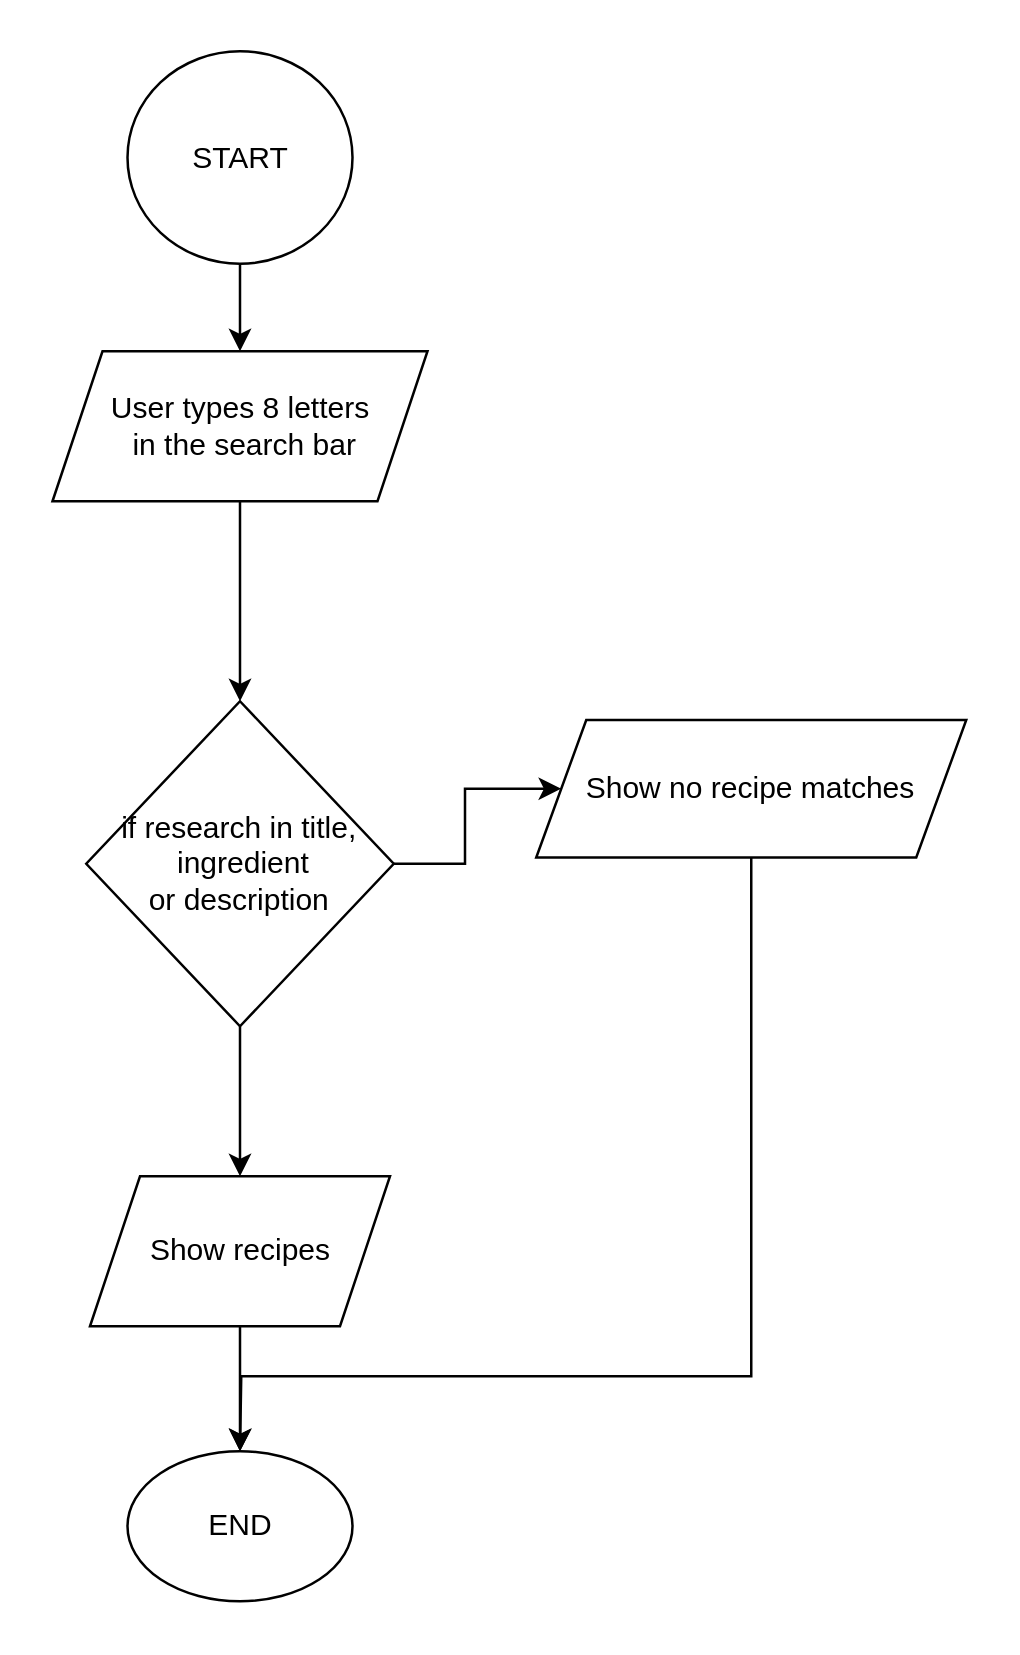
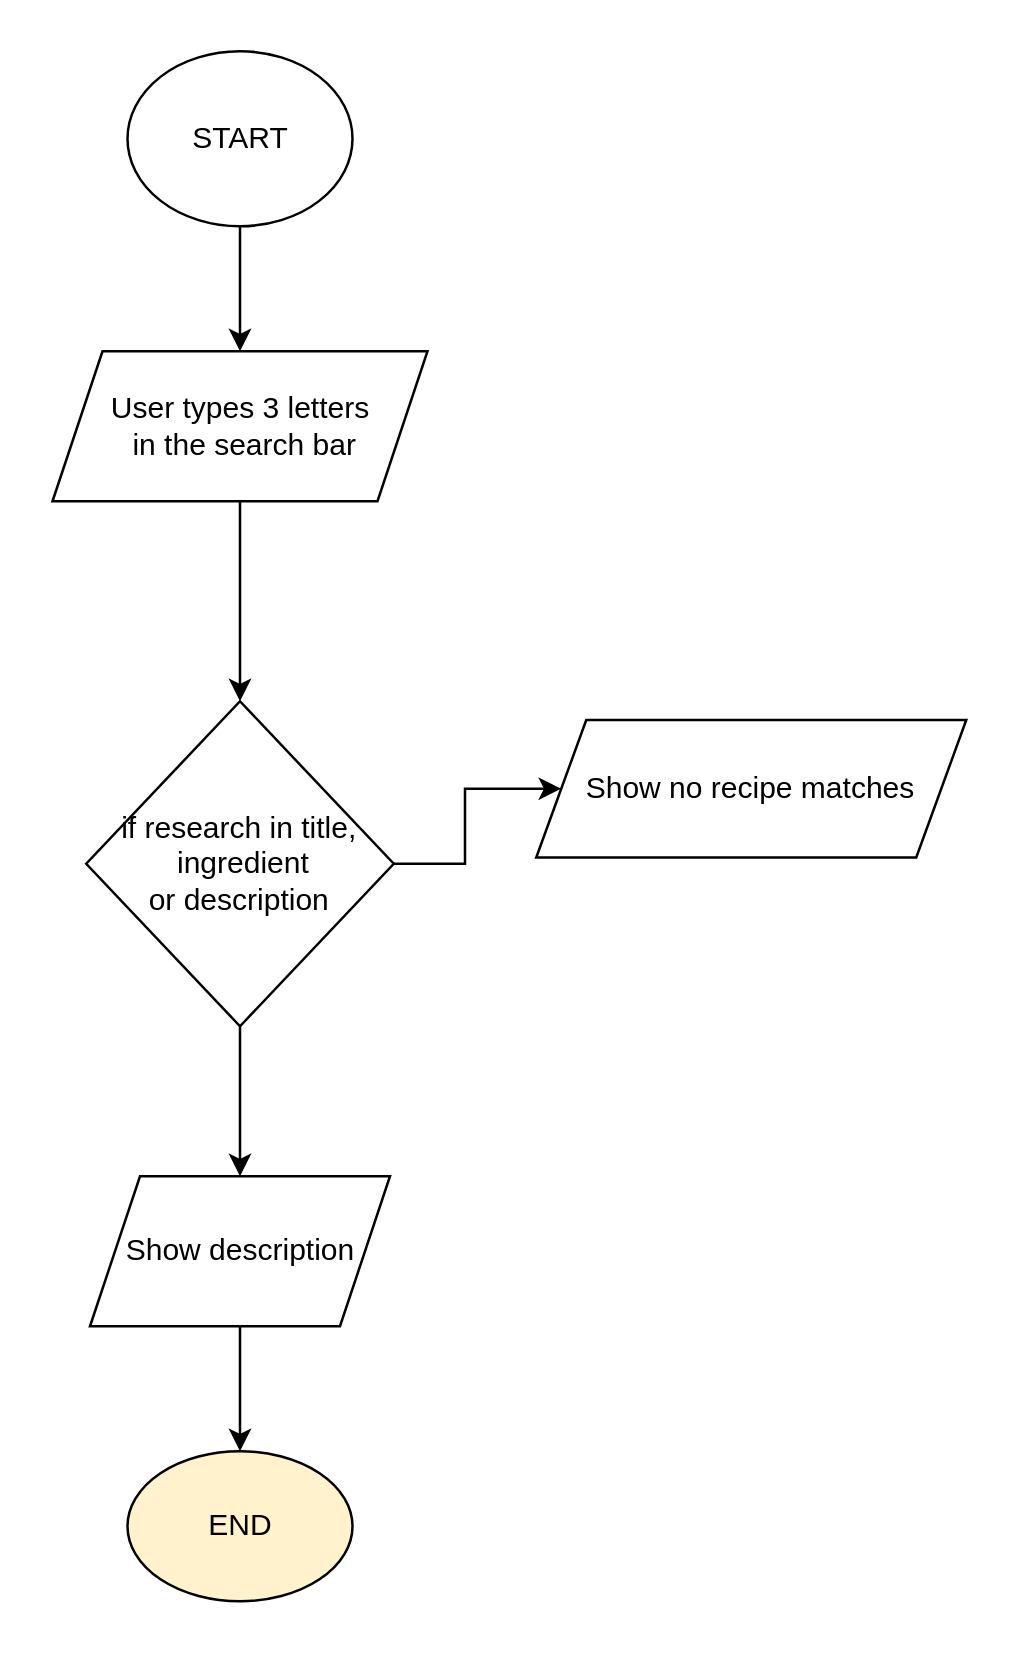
(240, 158) -> (240, 139)
(241, 426) -> (241, 426)
(241, 1251) -> (241, 1251)
(751, 1370) -> none
(240, 1526) -> (240, 1526)
